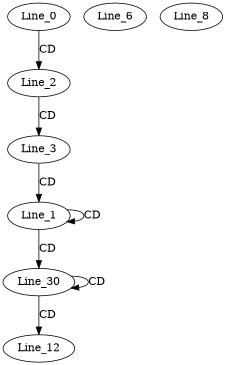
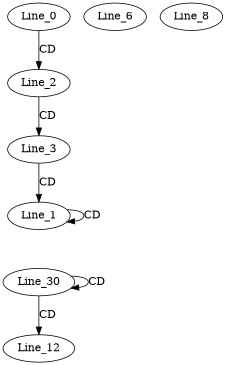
(39, 245) -> none
